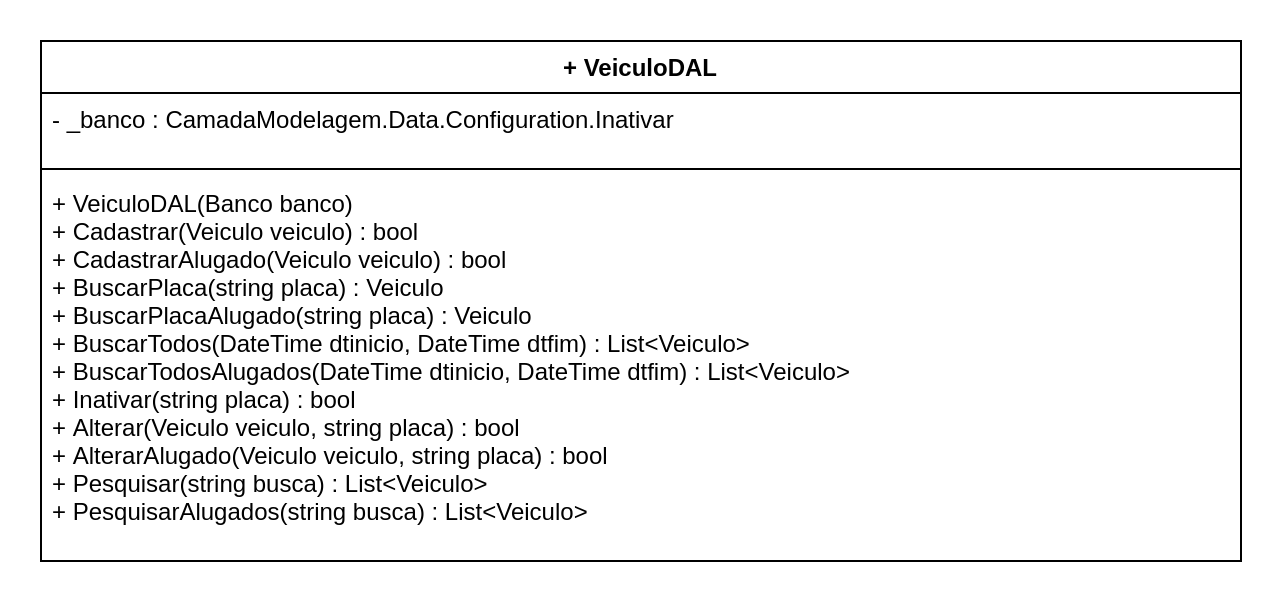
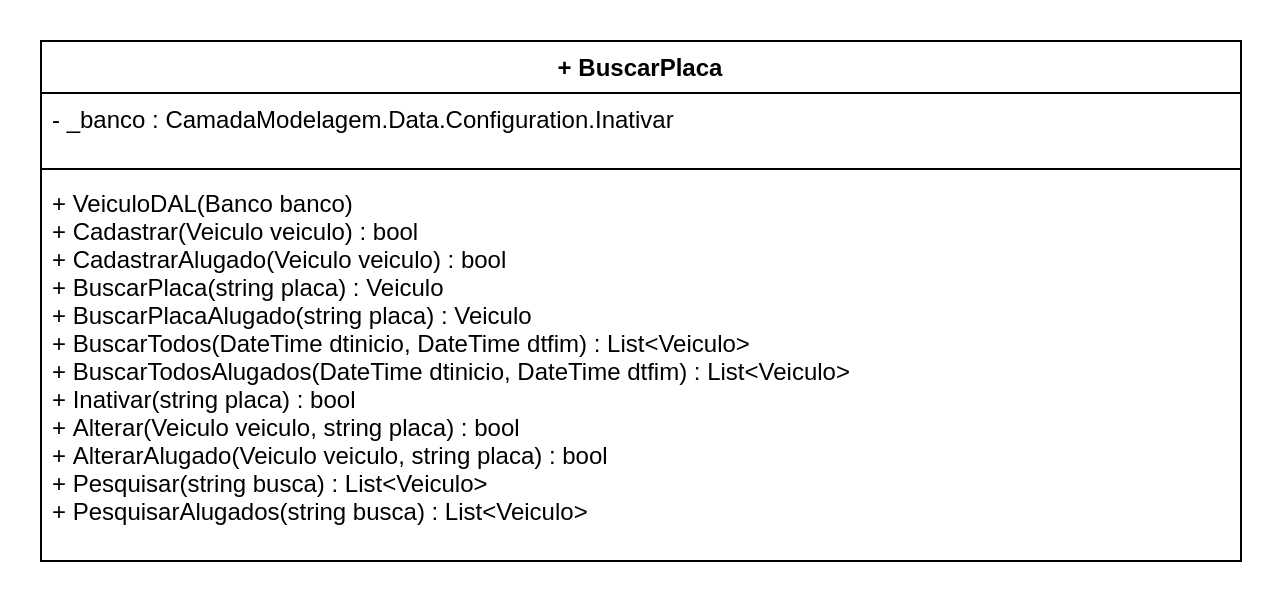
(640, 68) -> (640, 68)
